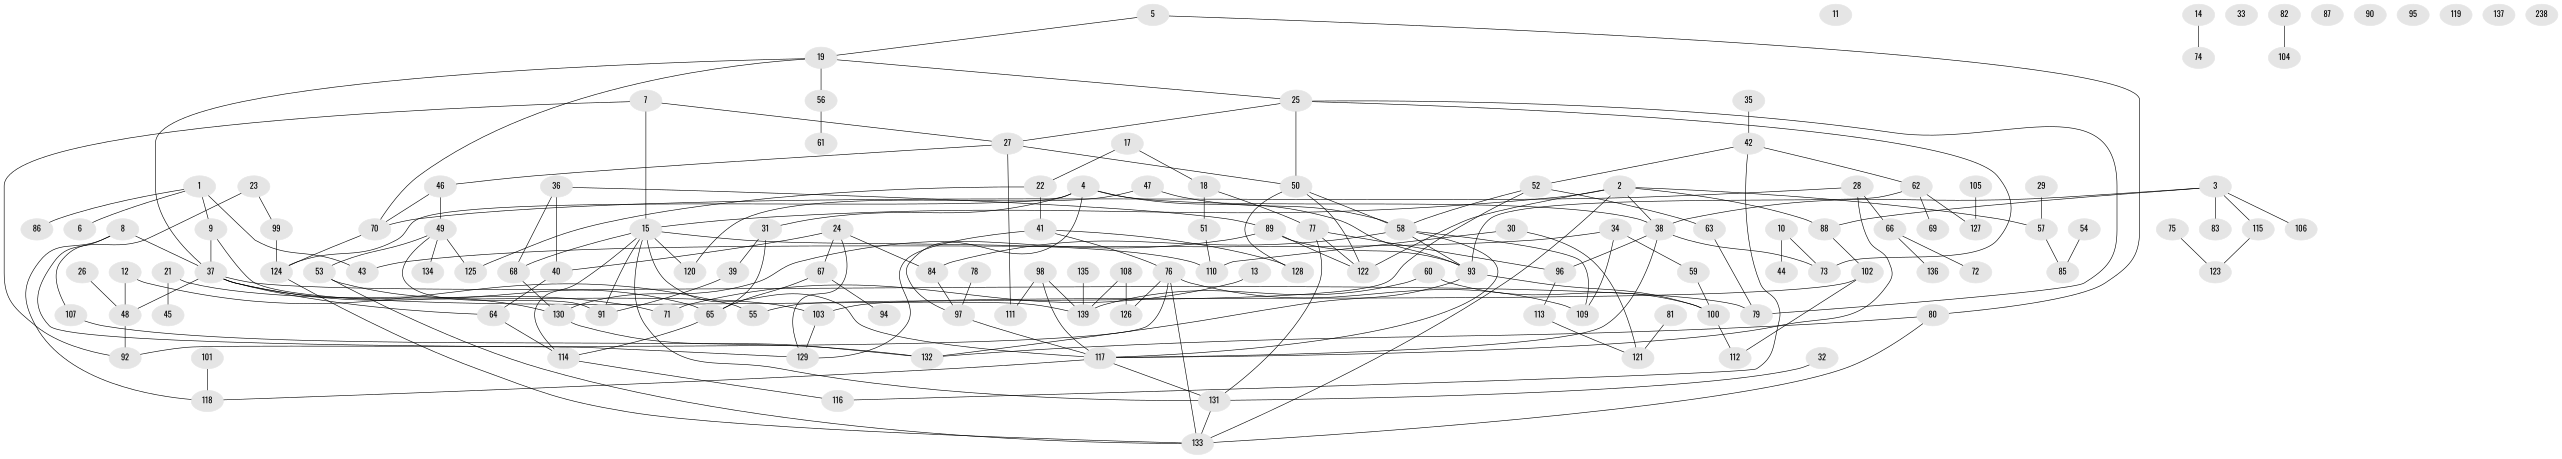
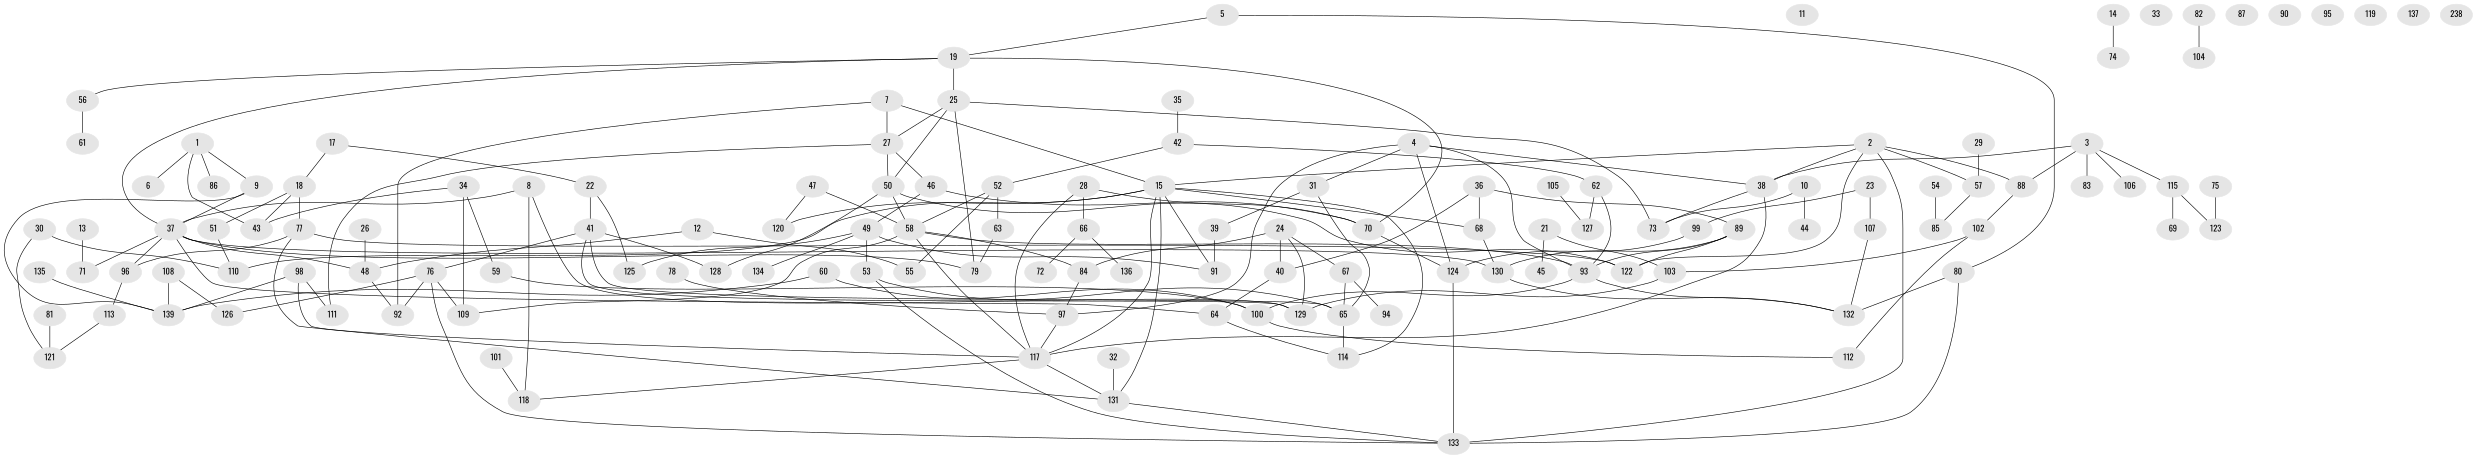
(1923, 205) -> (2173, 208)
none -> (278, 208)
(1606, 253) -> (148, 251)
none -> (946, 299)
(838, 401) -> none
